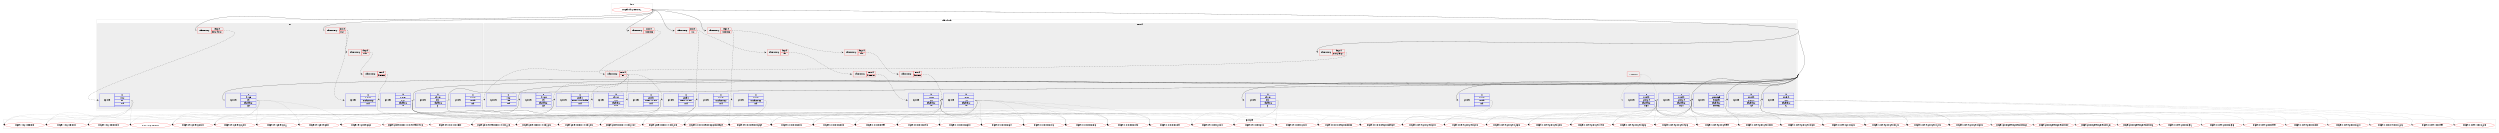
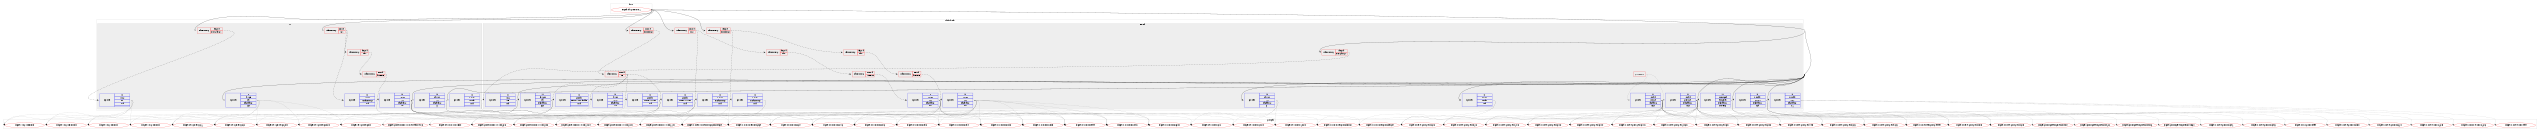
(151, 125) -> (109, 125)
(493, 125) -> (660, 125)
(706, 125) -> (705, 125)
(750, 125) -> (749, 125)
none -> (1716, 125)
(1717, 125) -> (1927, 125)
(1843, 125) -> (1422, 125)
(2264, 125) -> (2305, 125)
